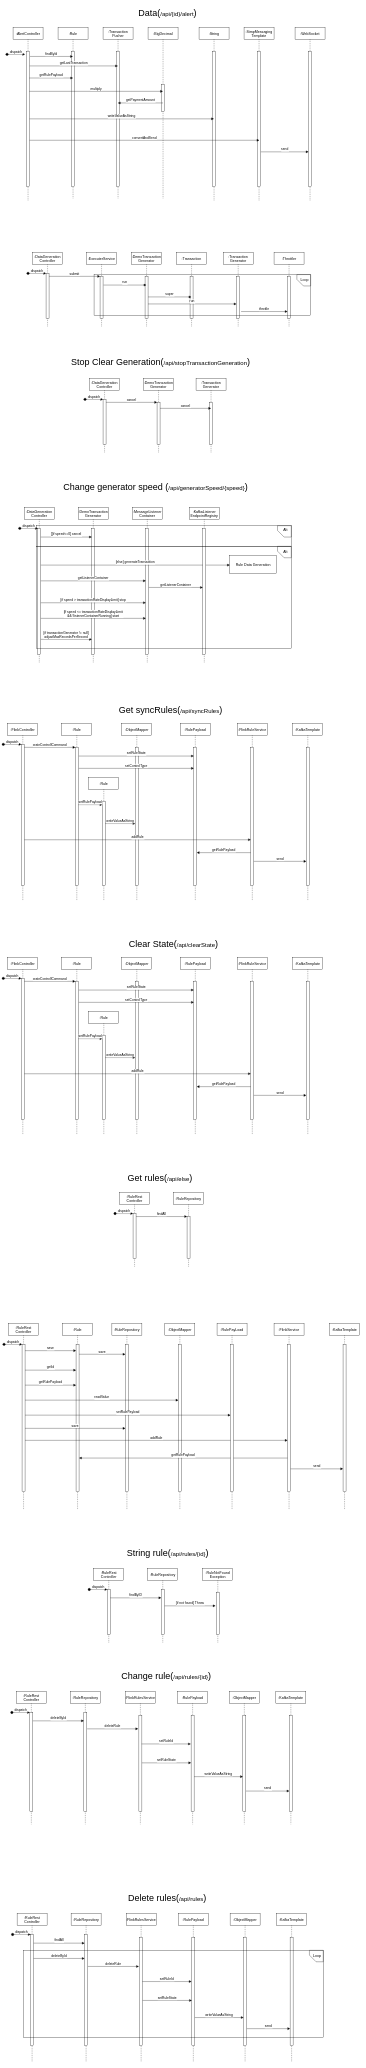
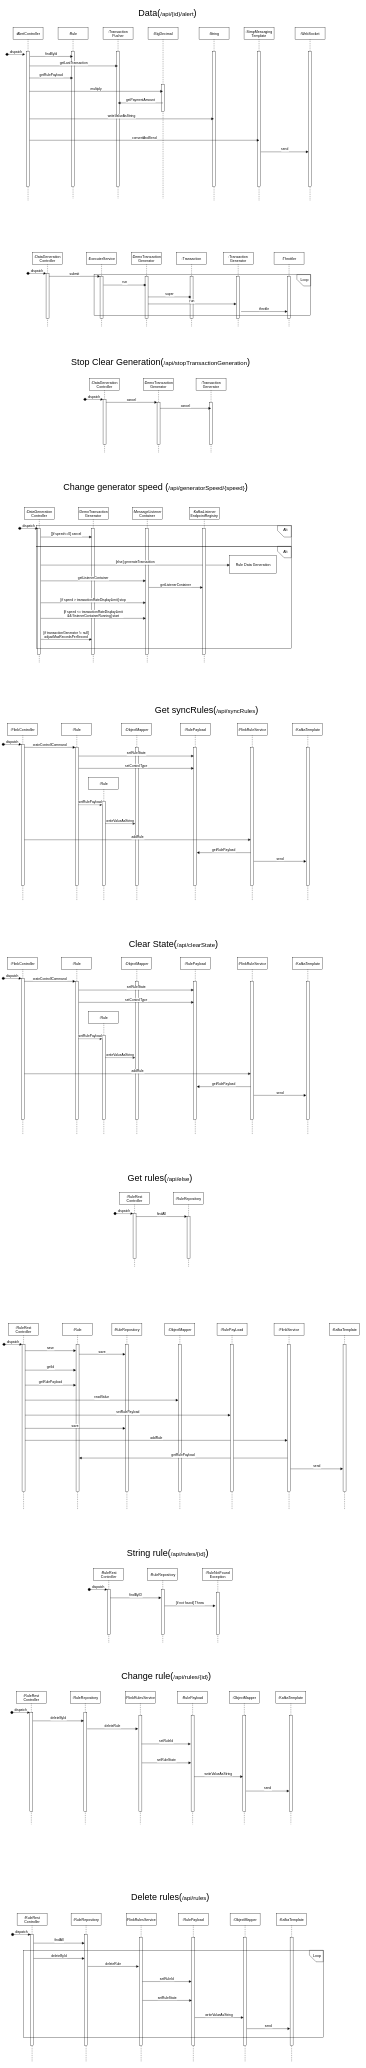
(171, 710) -> (207, 710)
(167, 1898) -> (170, 1896)
